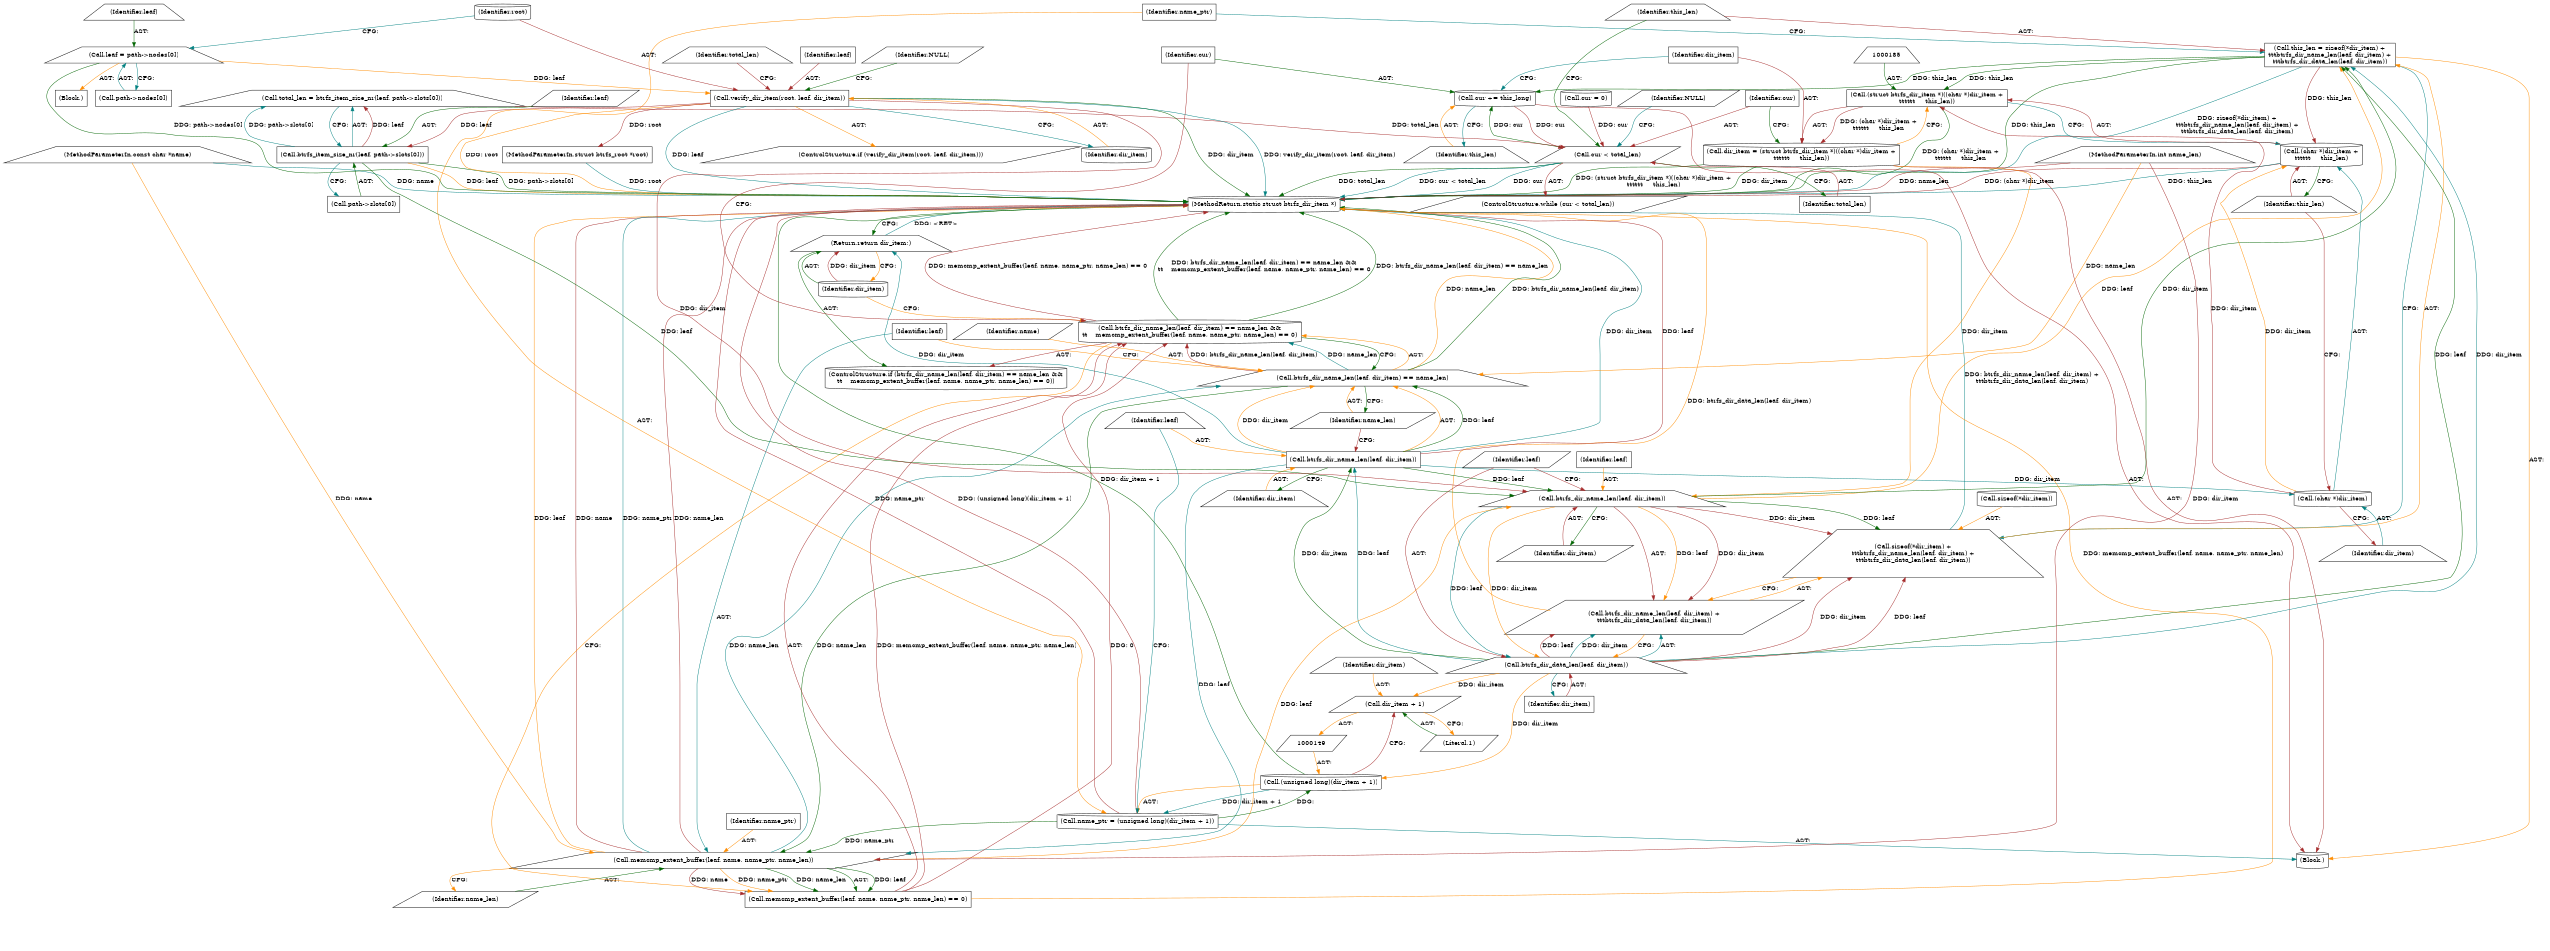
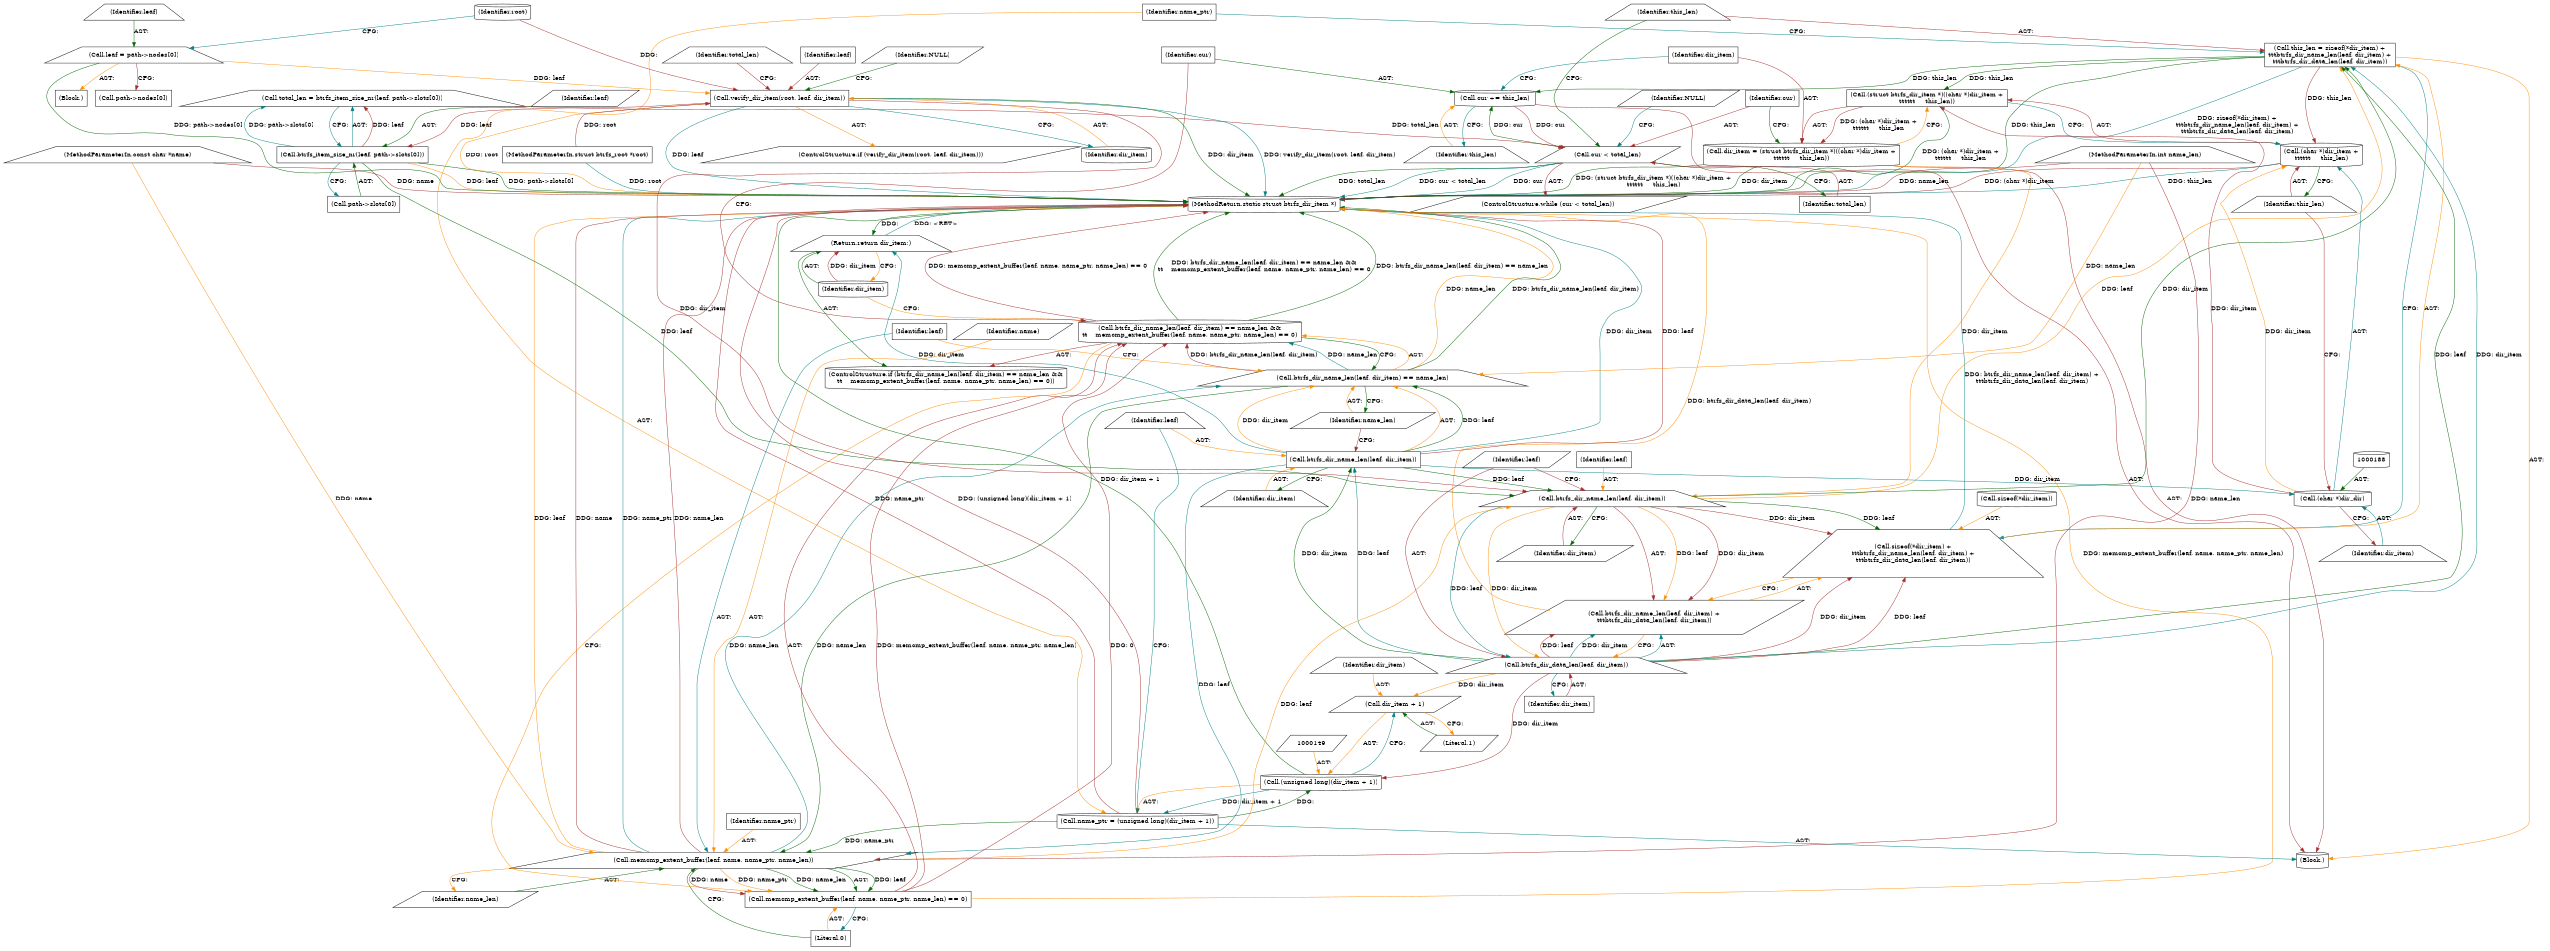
(650, 55) -> (650, 55)
(1887, 55) -> none
(138, 74) -> (138, 74)
(118, 79) -> none
(1495, 98) -> (1495, 98)
(1586, 98) -> none
(637, 112) -> (628, 110)
(452, 192) -> (452, 192)
(891, 224) -> (891, 224)
(1159, 356) -> (770, 522)
none -> (2372, 460)
(2216, 499) -> (2216, 499)
(2333, 499) -> (2333, 499)
(1339, 720) -> (1358, 741)
(1381, 752) -> (1381, 752)
(1492, 757) -> (1492, 757)
none -> (831, 938)
